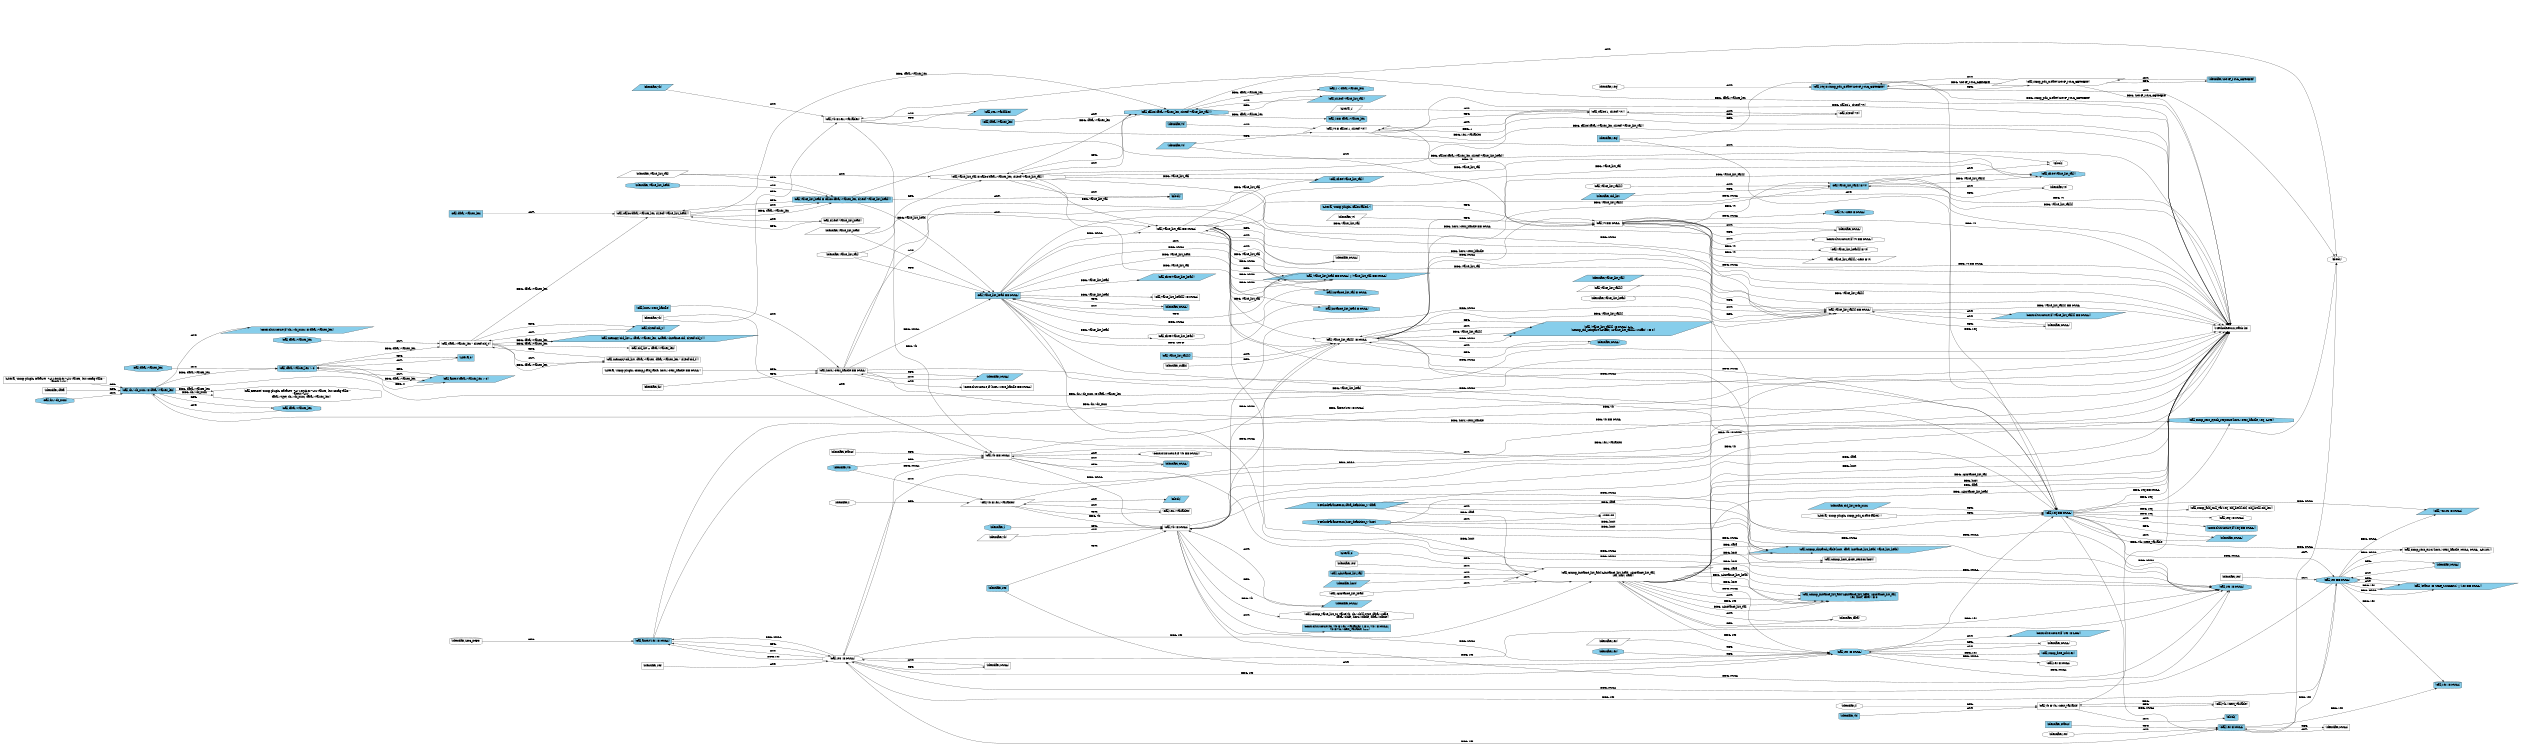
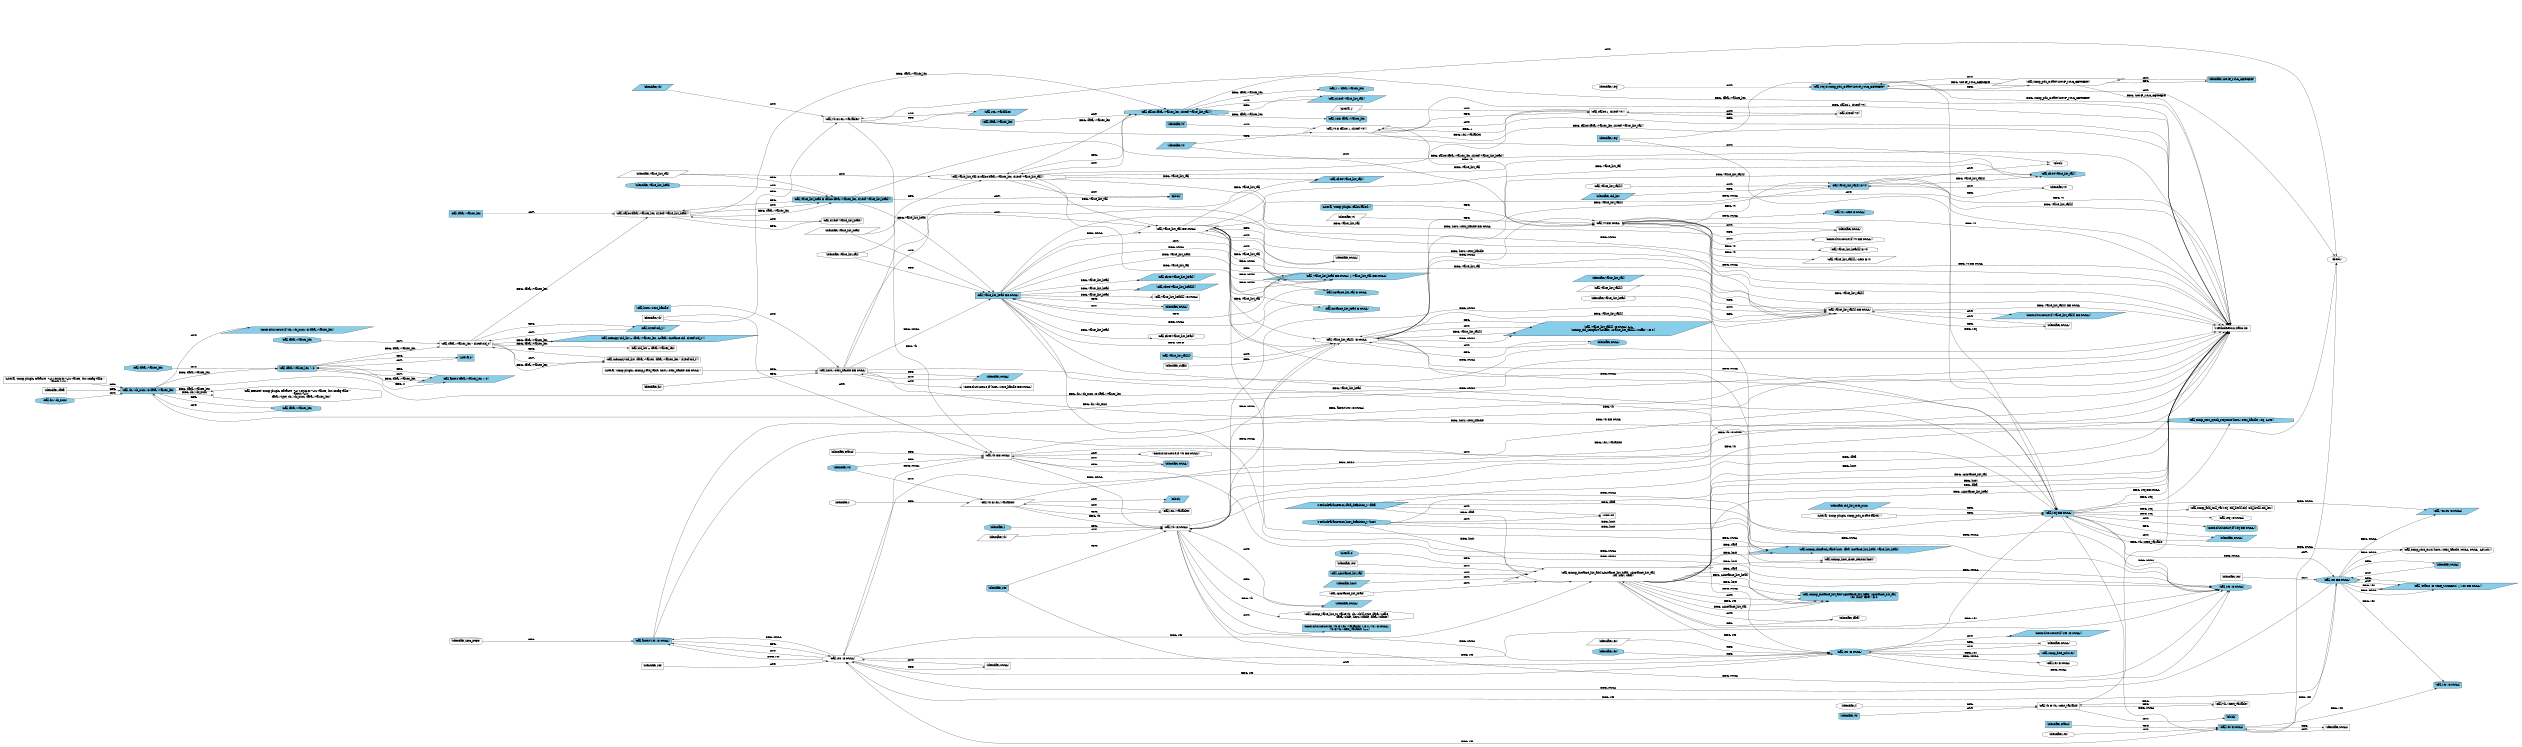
none -> (1176, 287)
(2058, 633) -> (2058, 633)
